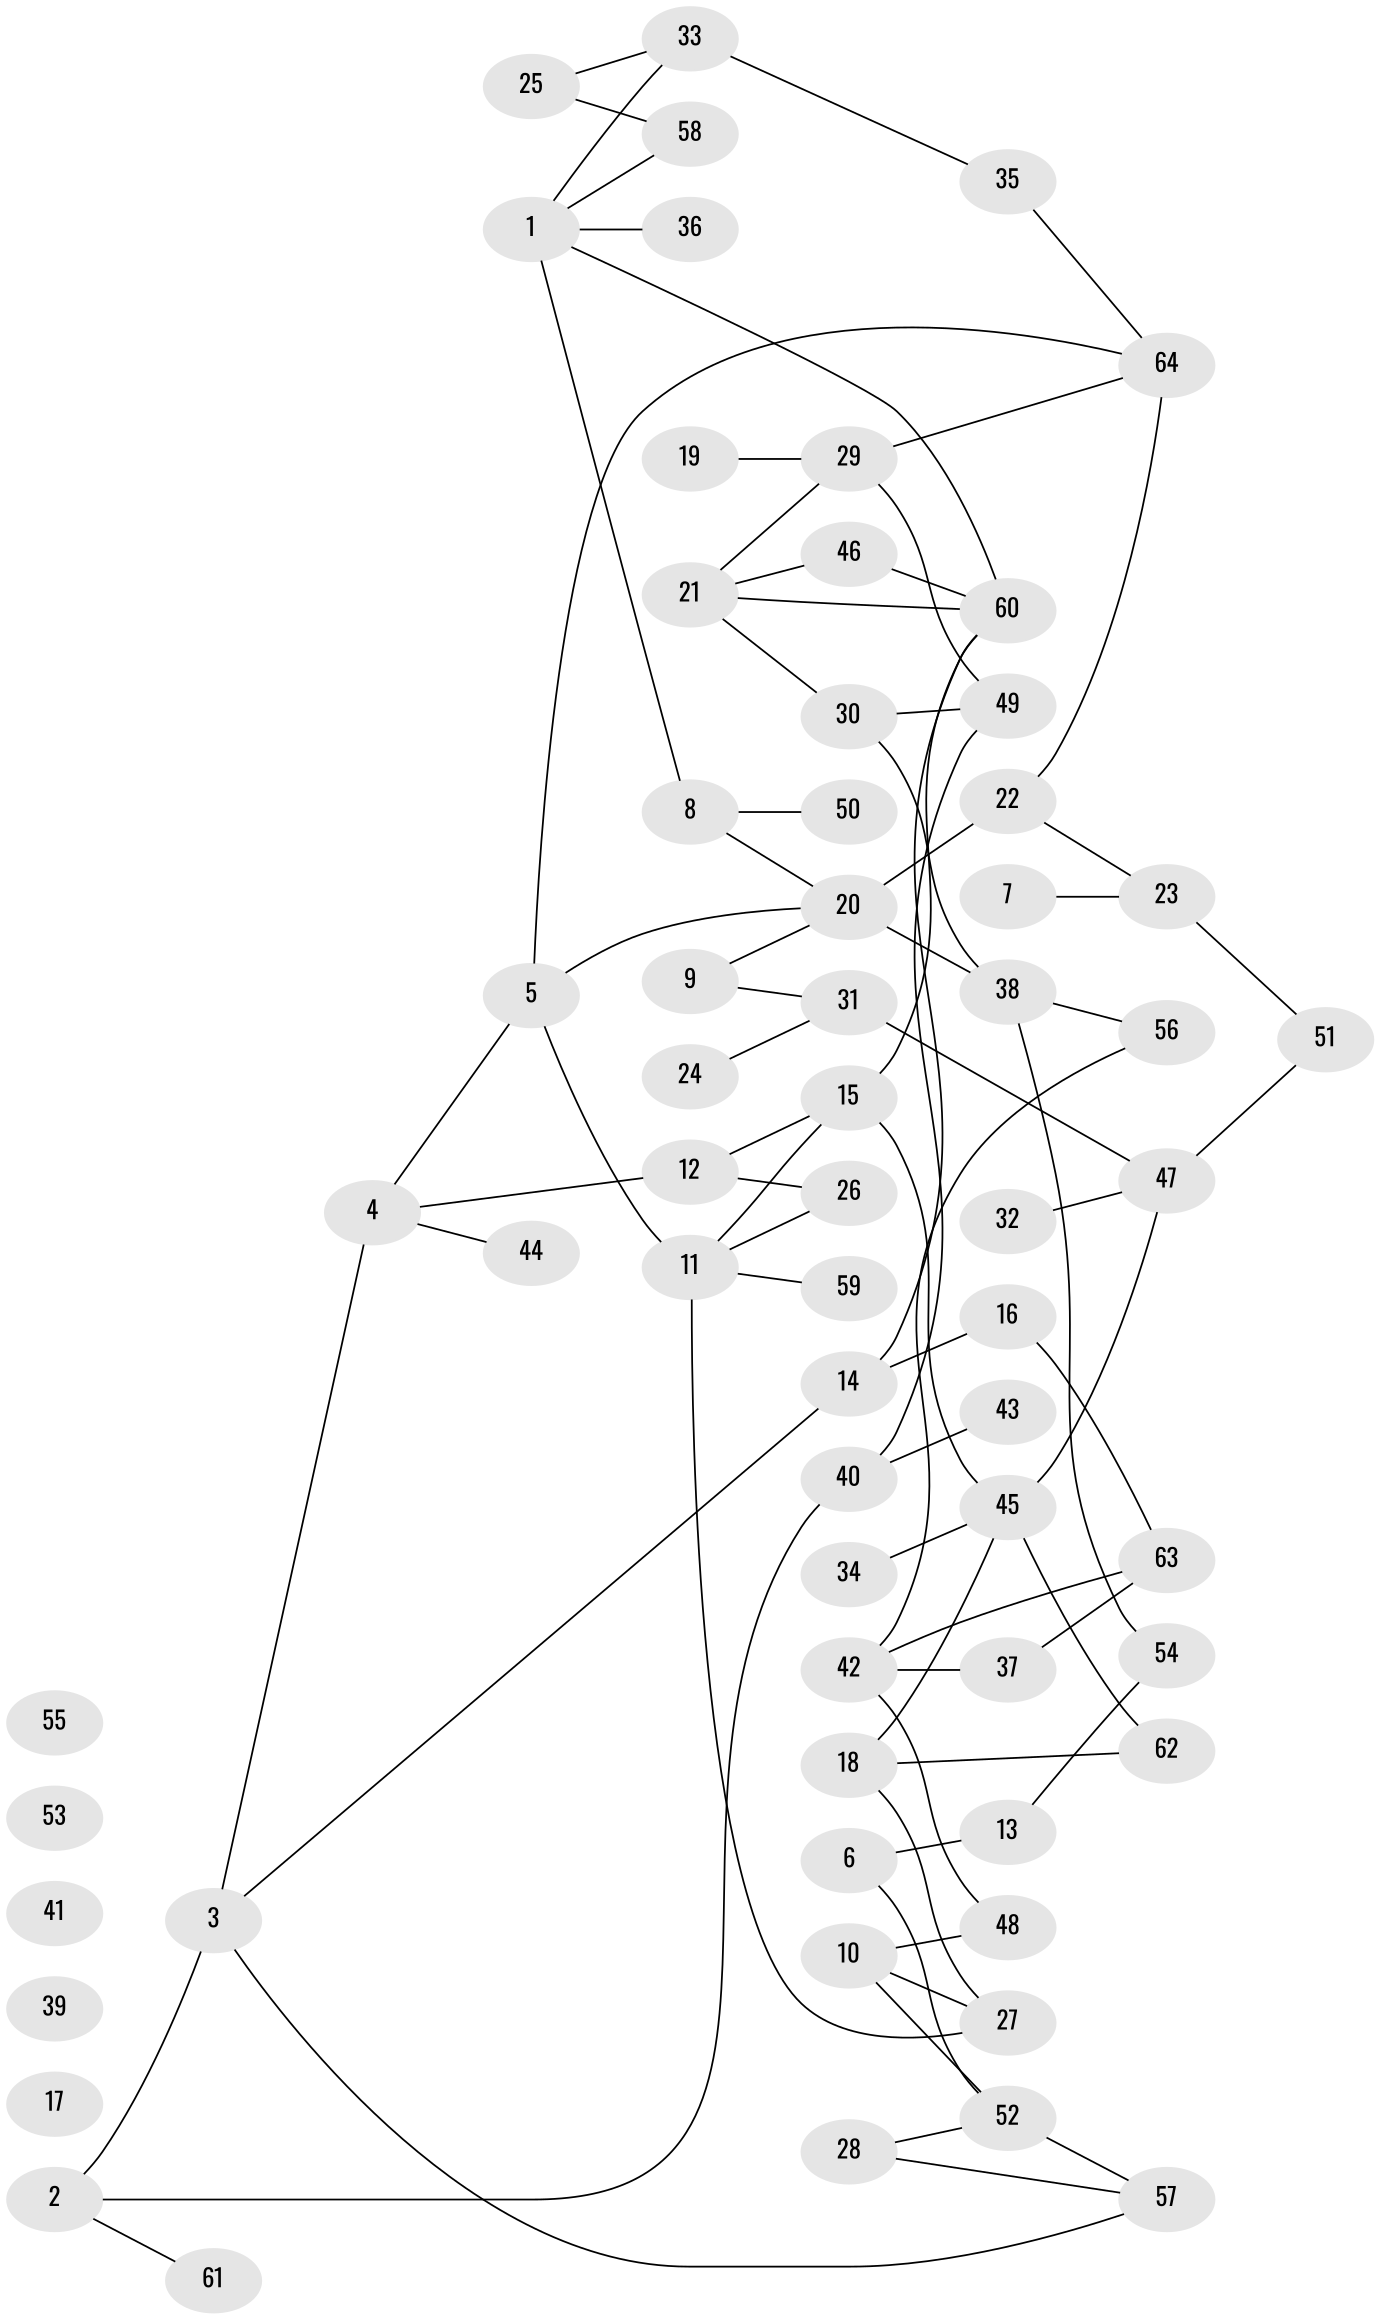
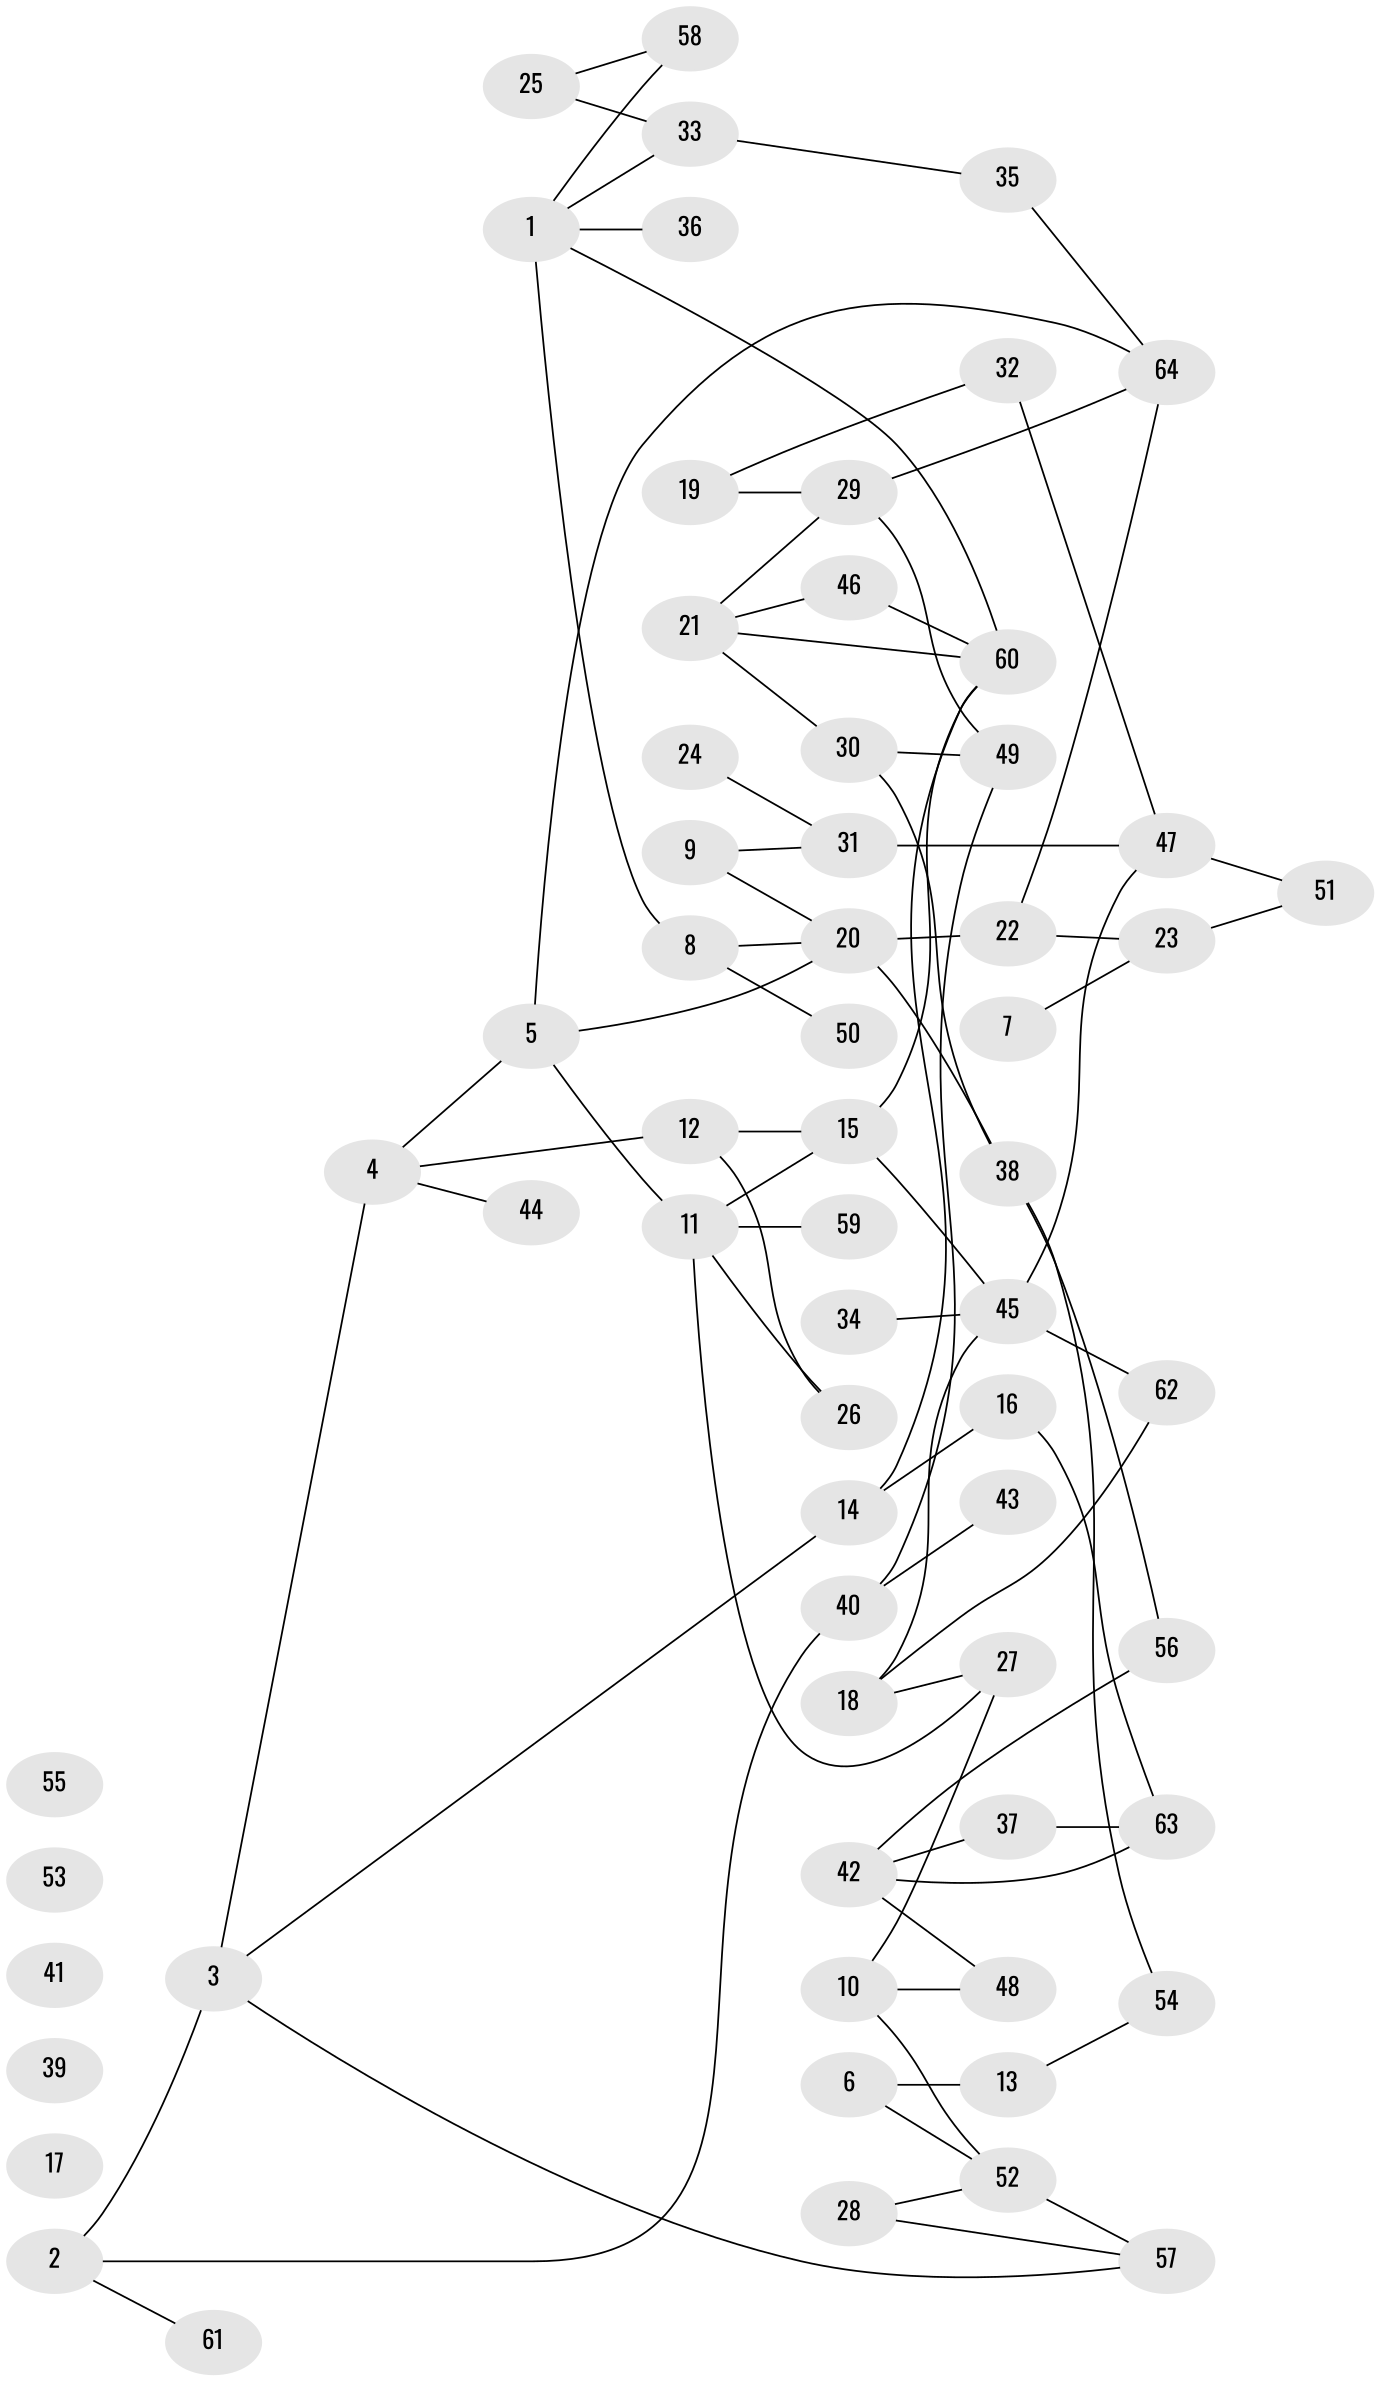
none -> (847, 427)
